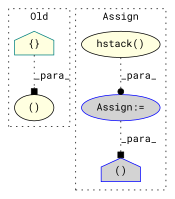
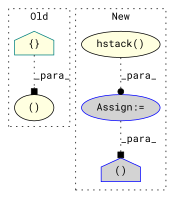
(121, 17) -> (121, 17)
